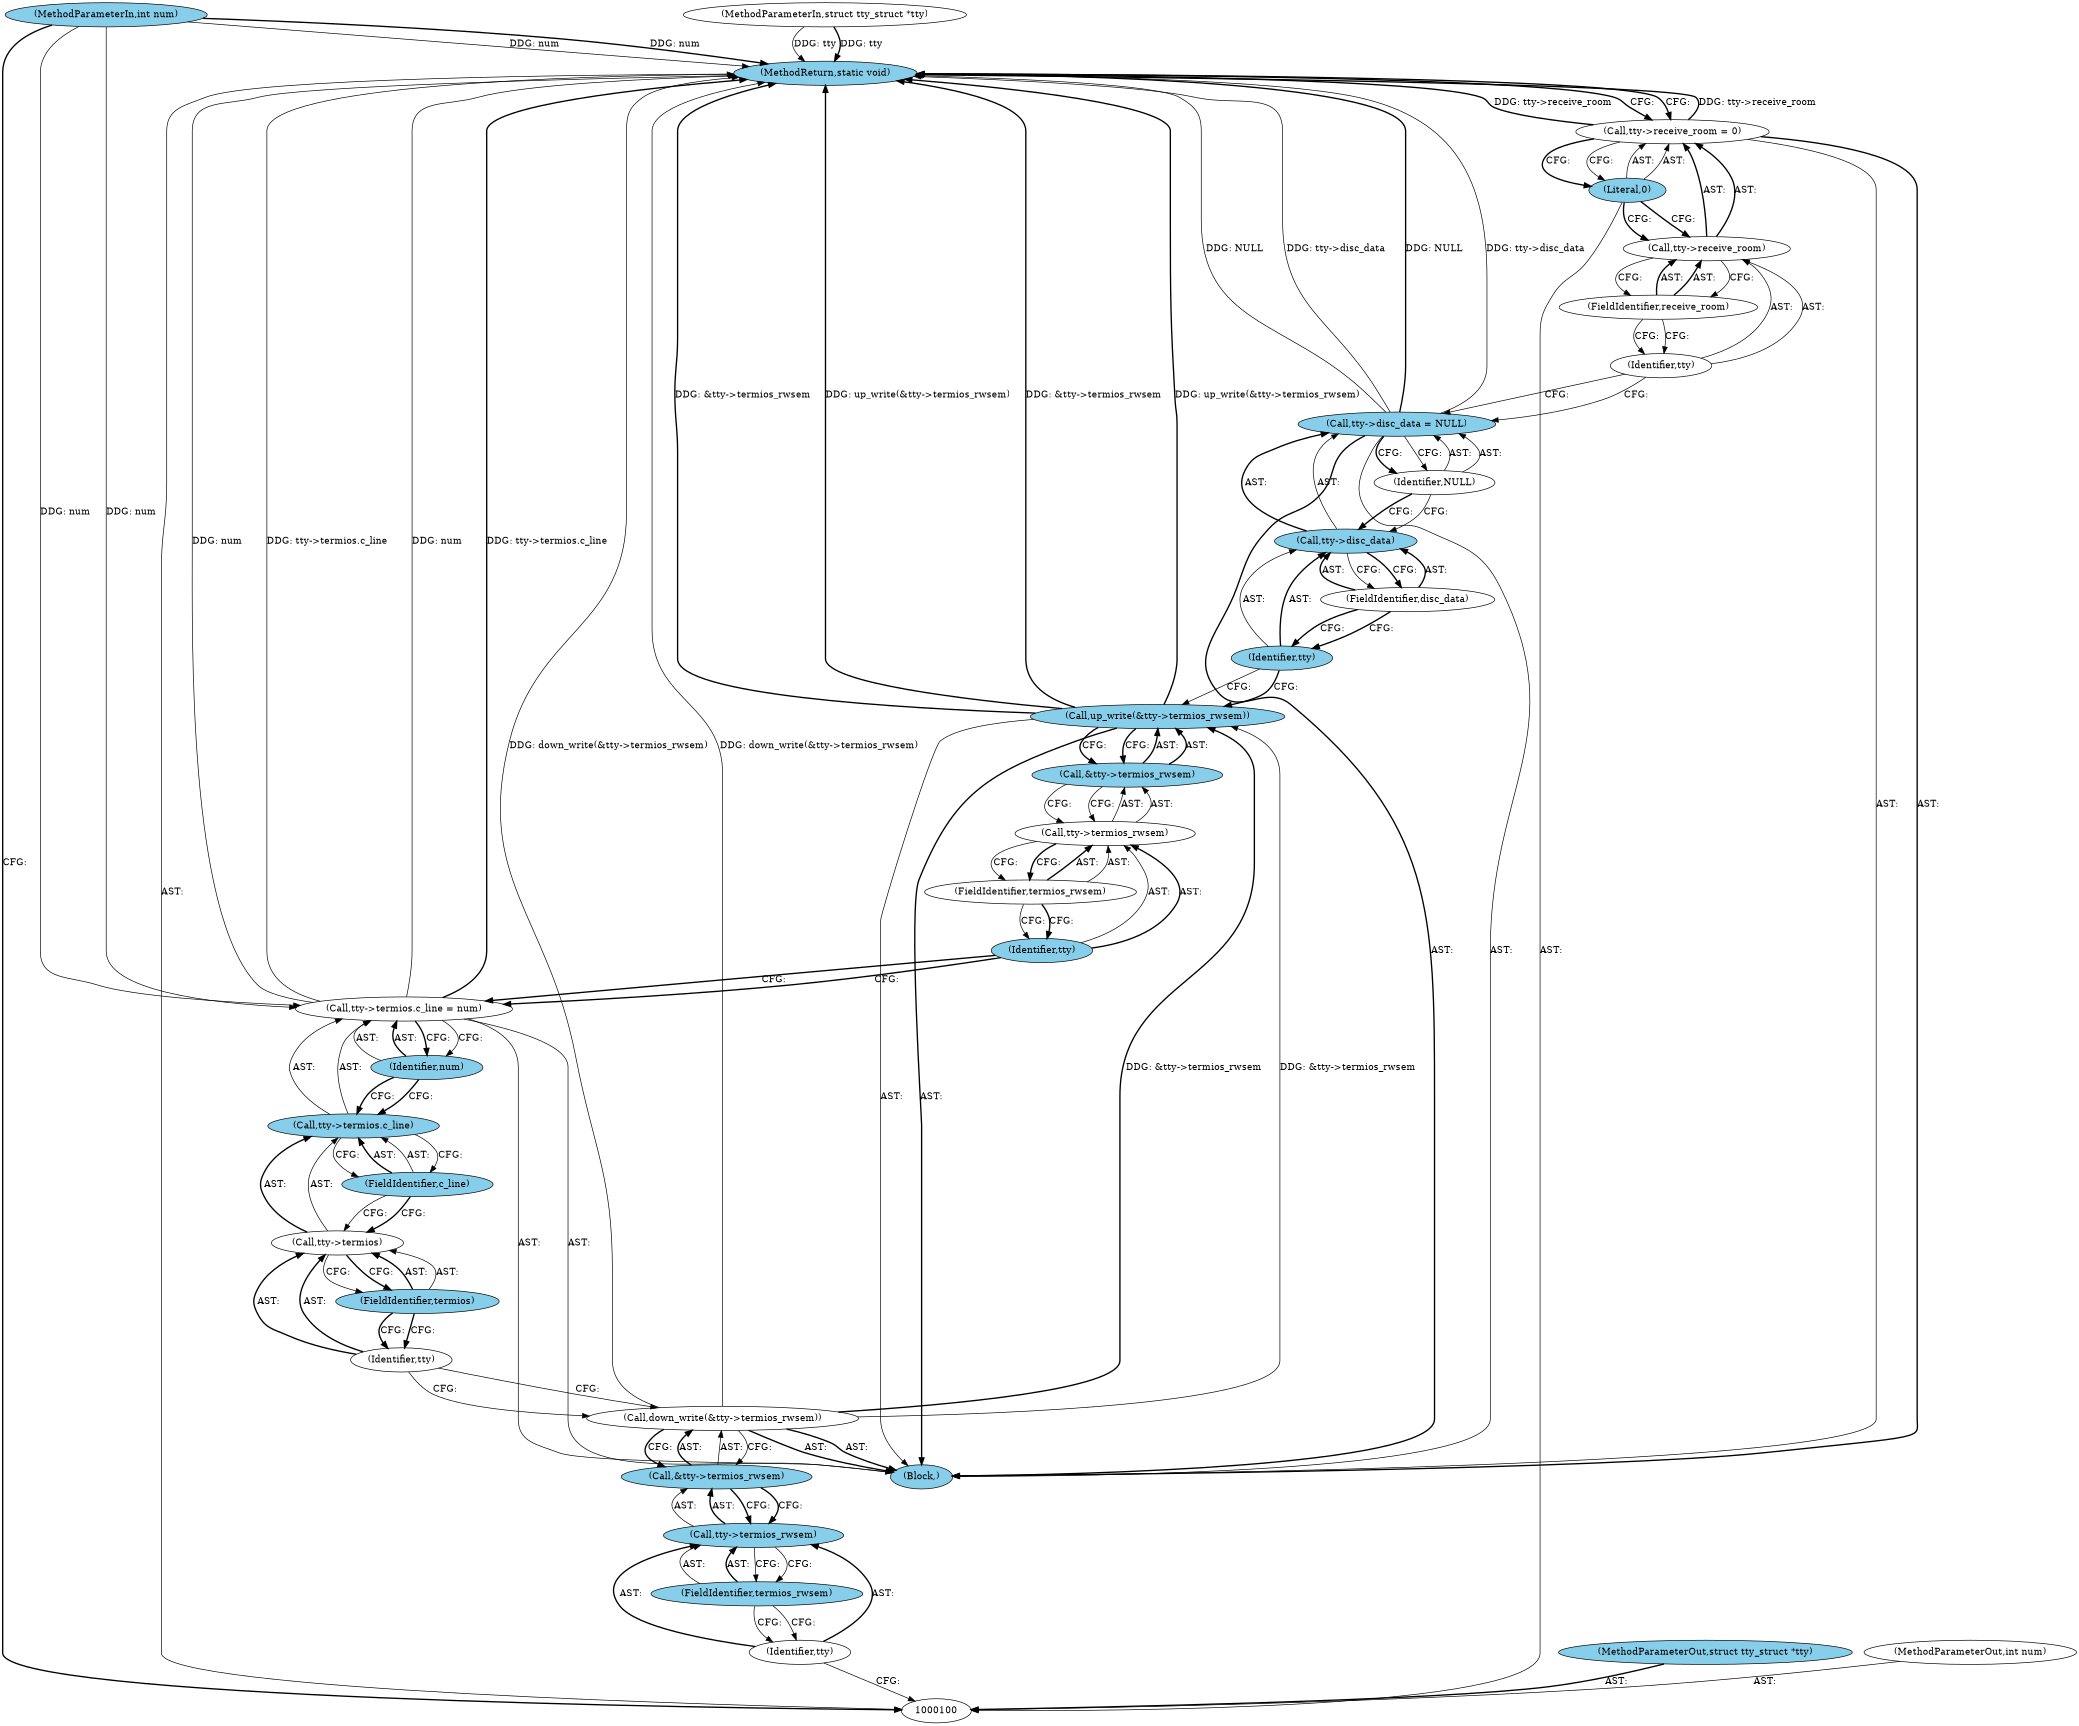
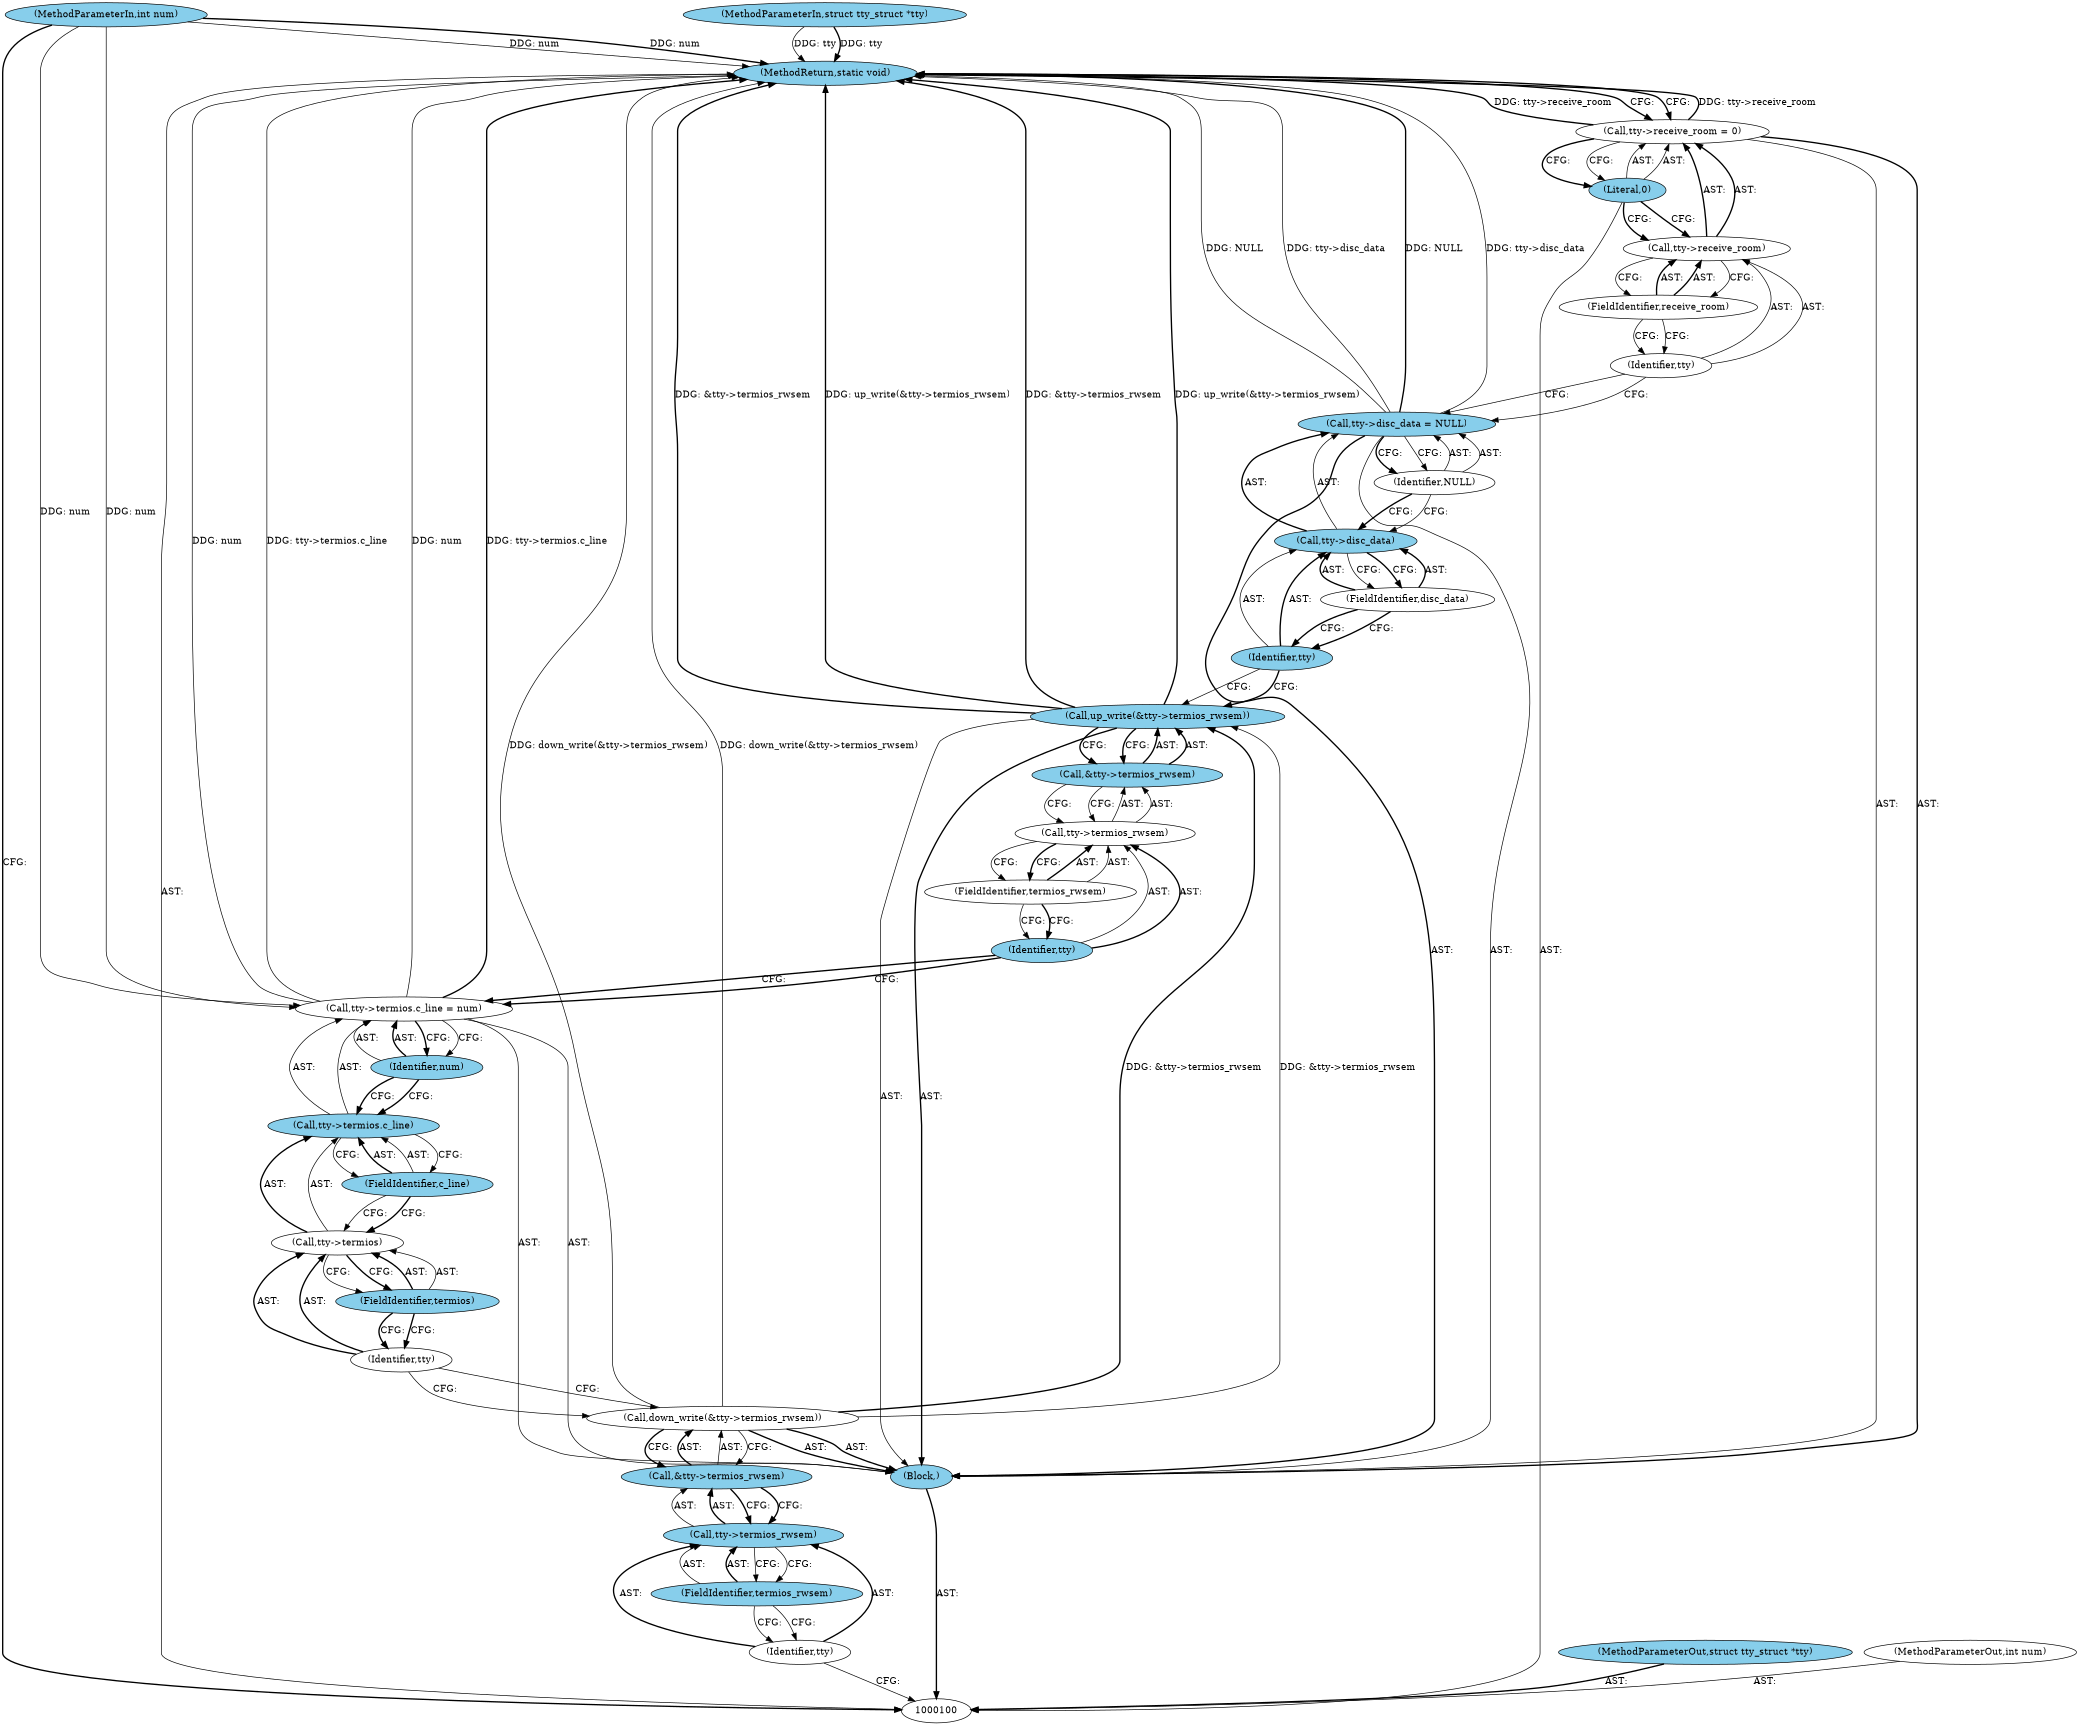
(825, 15) -> (825, 15)
none -> (936, 1590)
